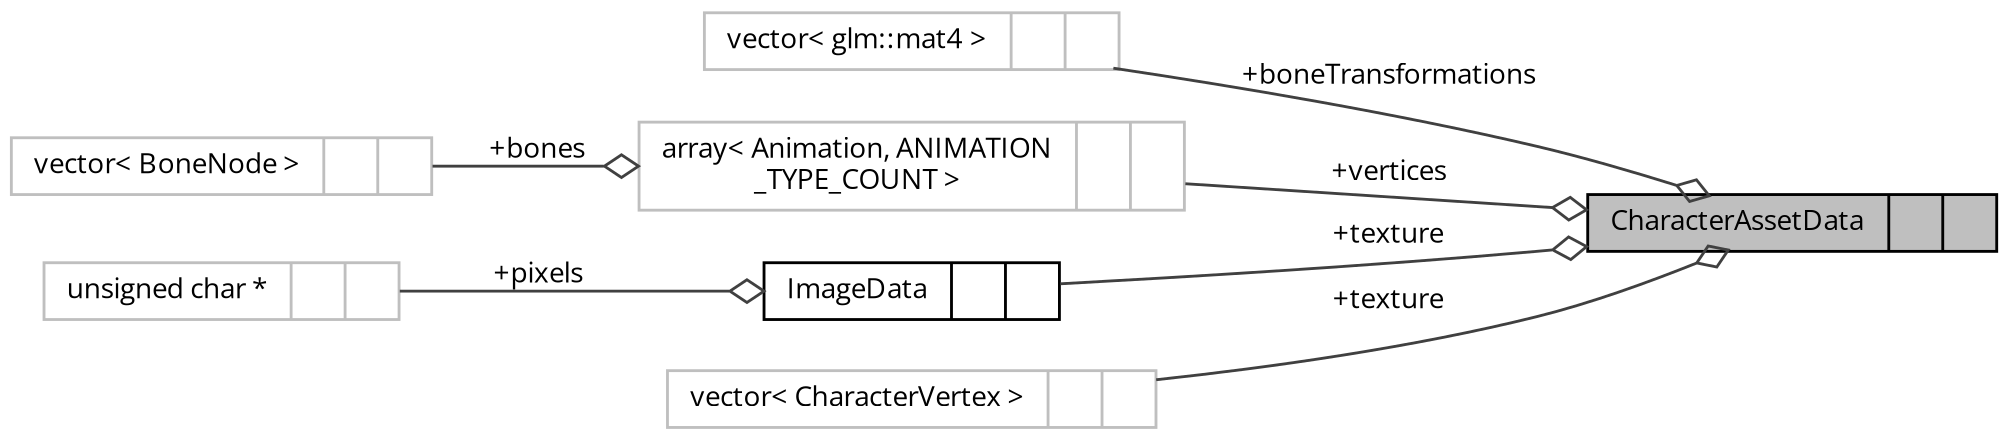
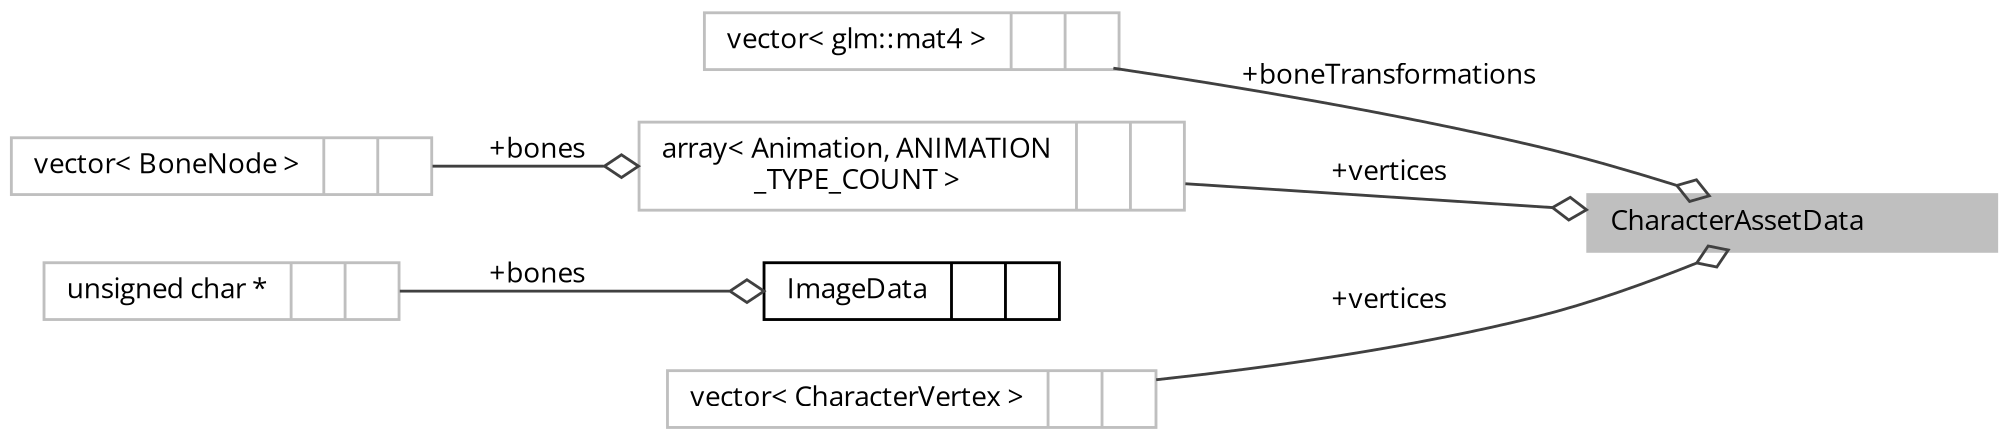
(1792, 223) -> (1792, 223)
(1306, 269) -> none
(535, 276) -> (535, 276)
(1386, 301) -> (1386, 301)
